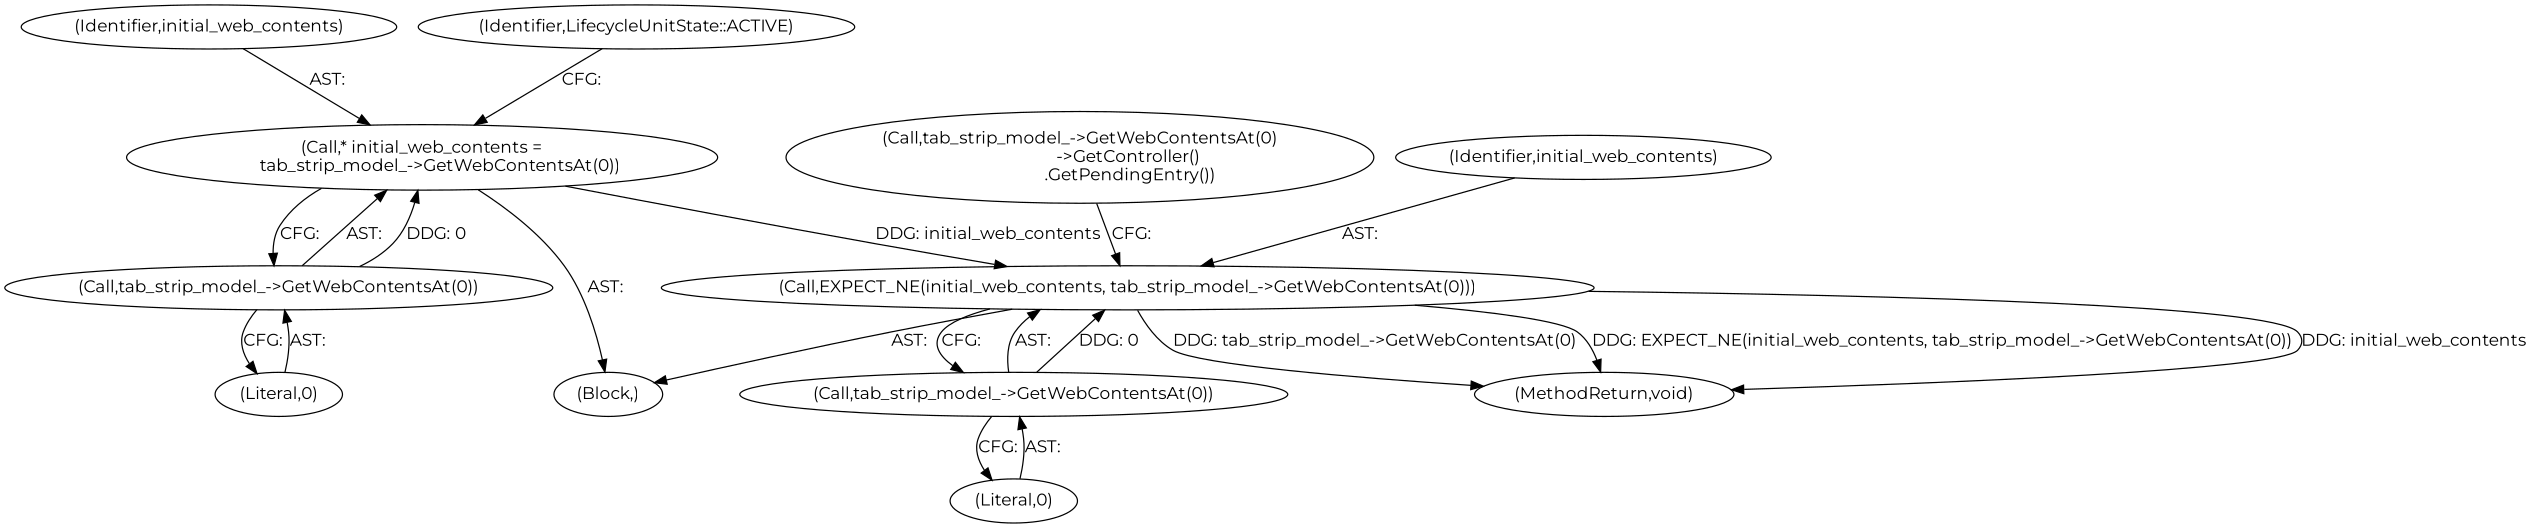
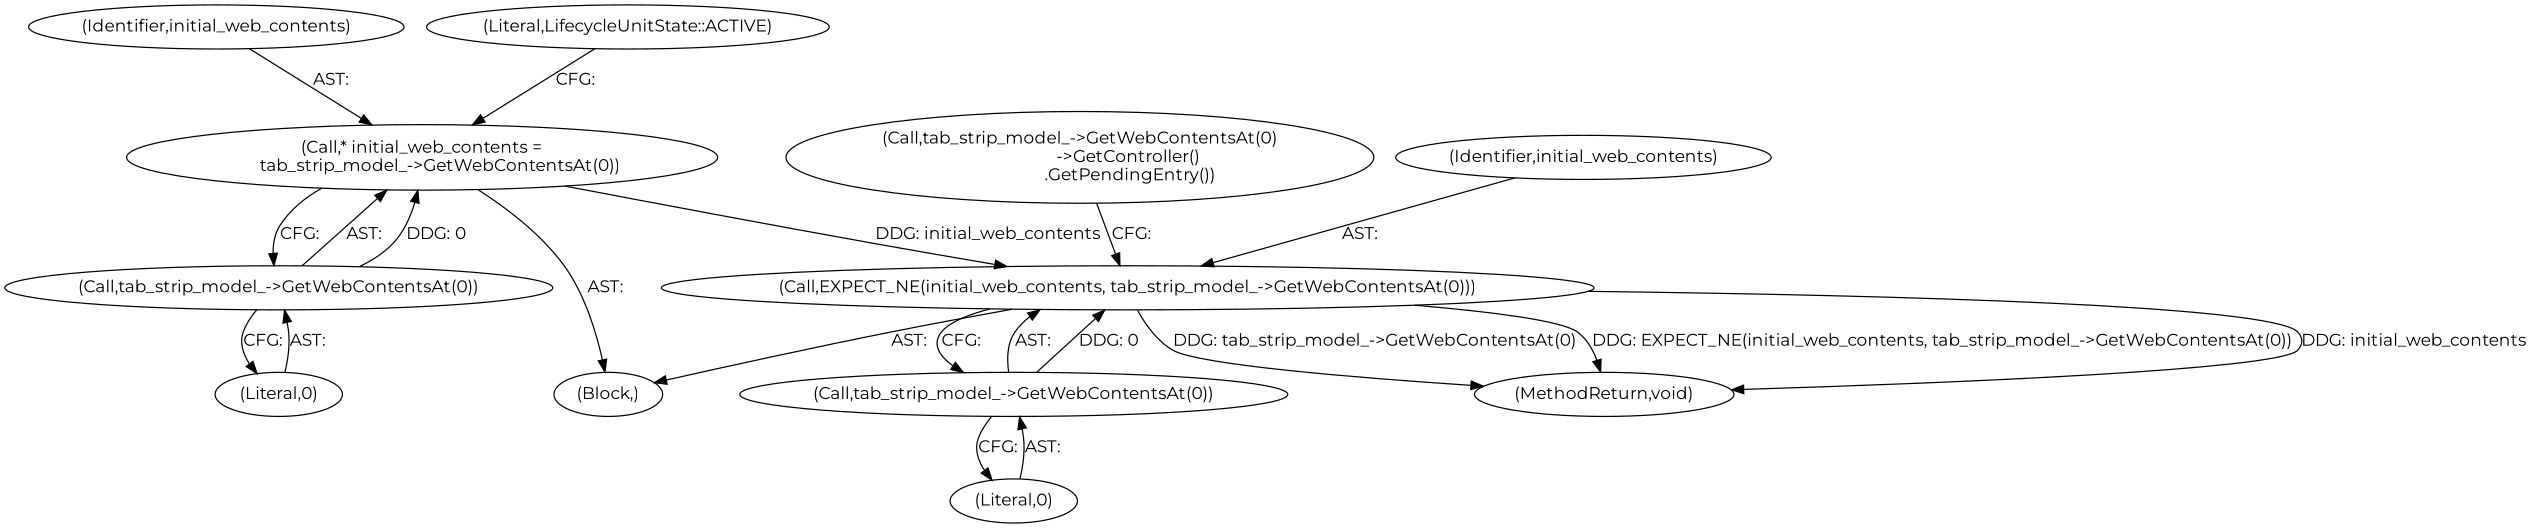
(636, 27) -> (628, 27)
